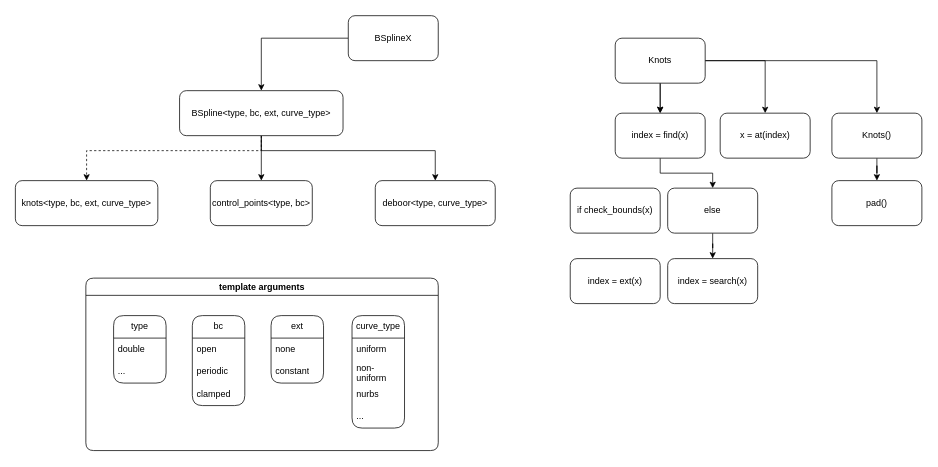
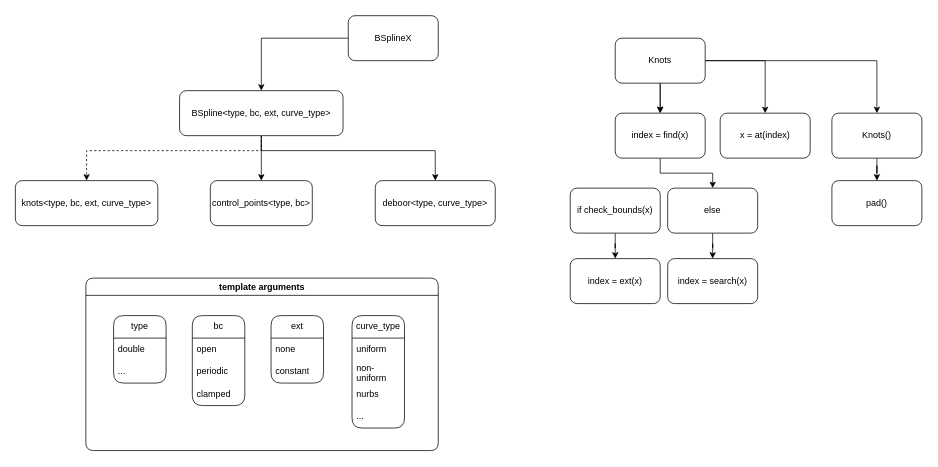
none -> (615, 247)
